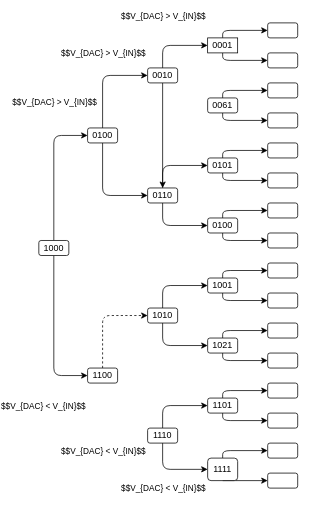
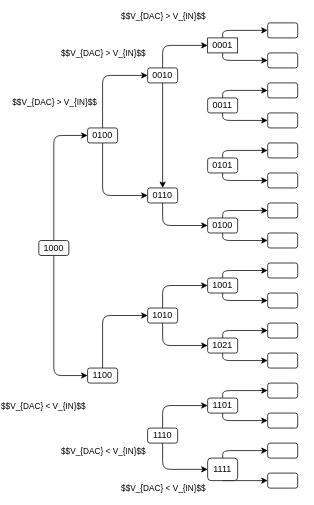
(222, 105) -> (222, 105)
(183, 165) -> none
(102, 324) -> (102, 324)
